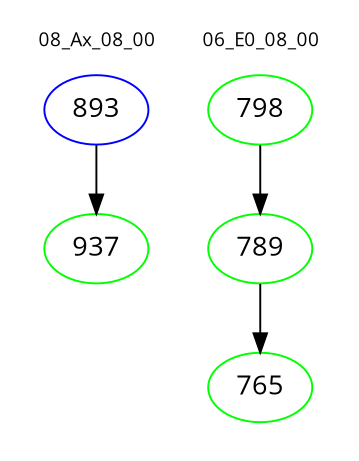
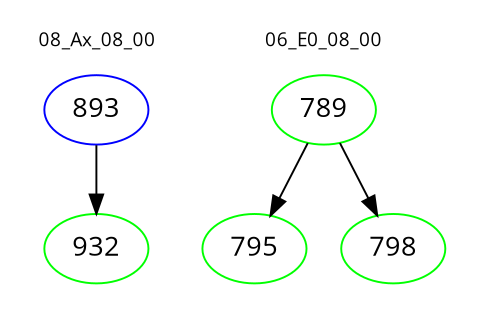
(260, 170) -> (354, 171)
(96, 249) -> (96, 249)
(260, 387) -> (254, 249)
